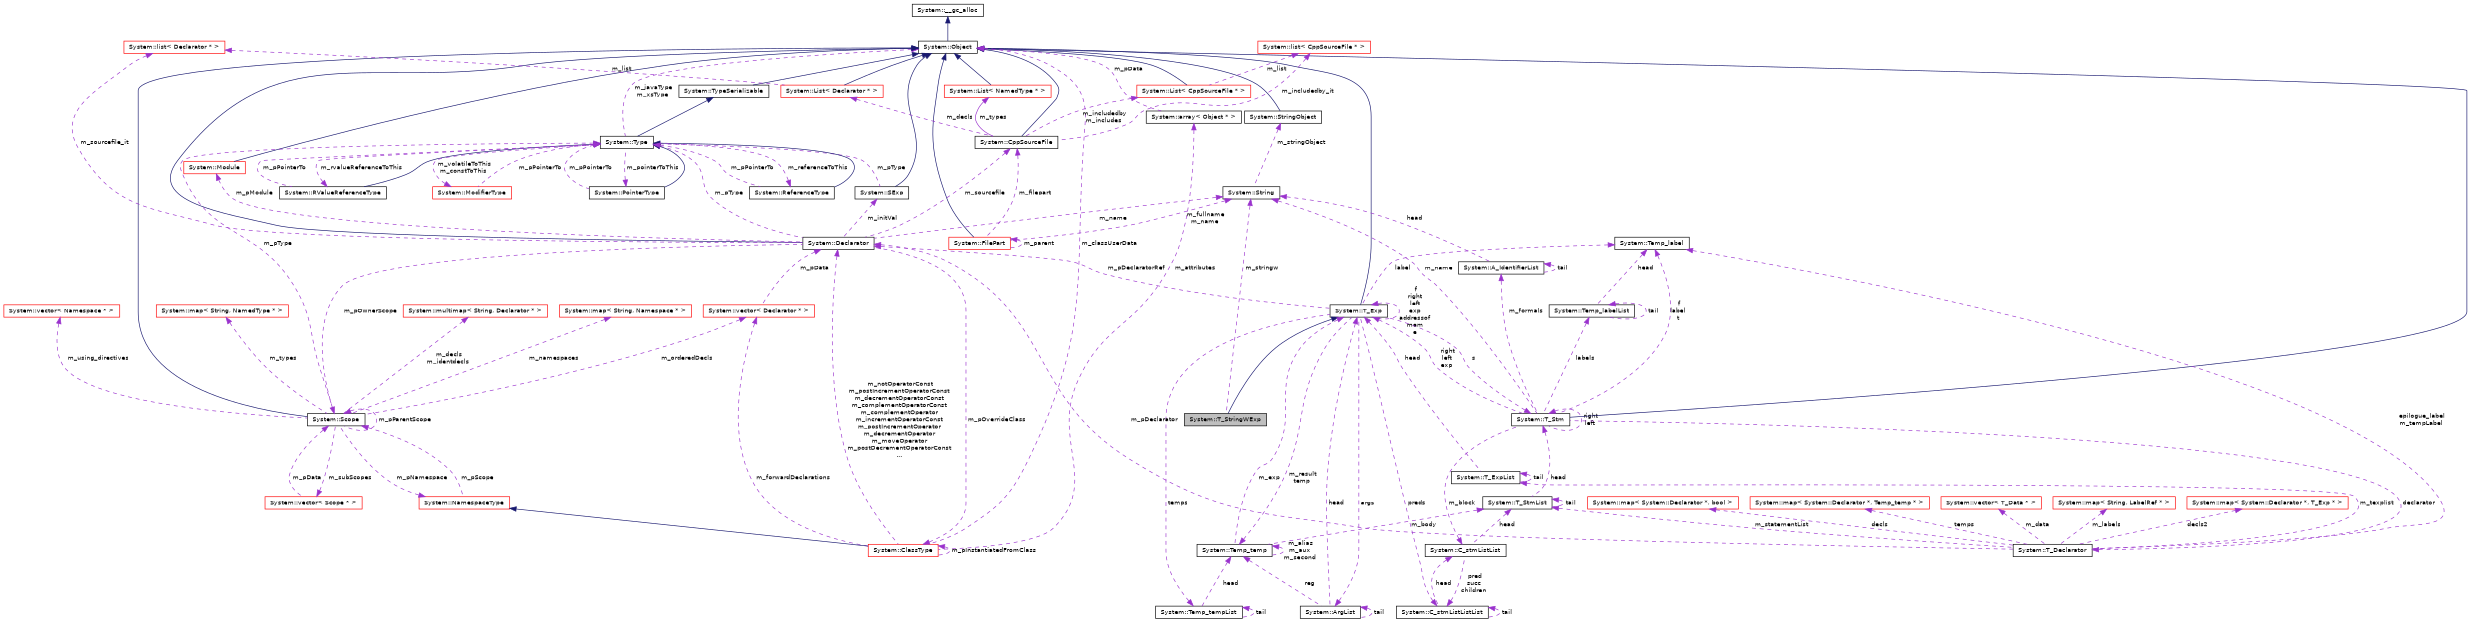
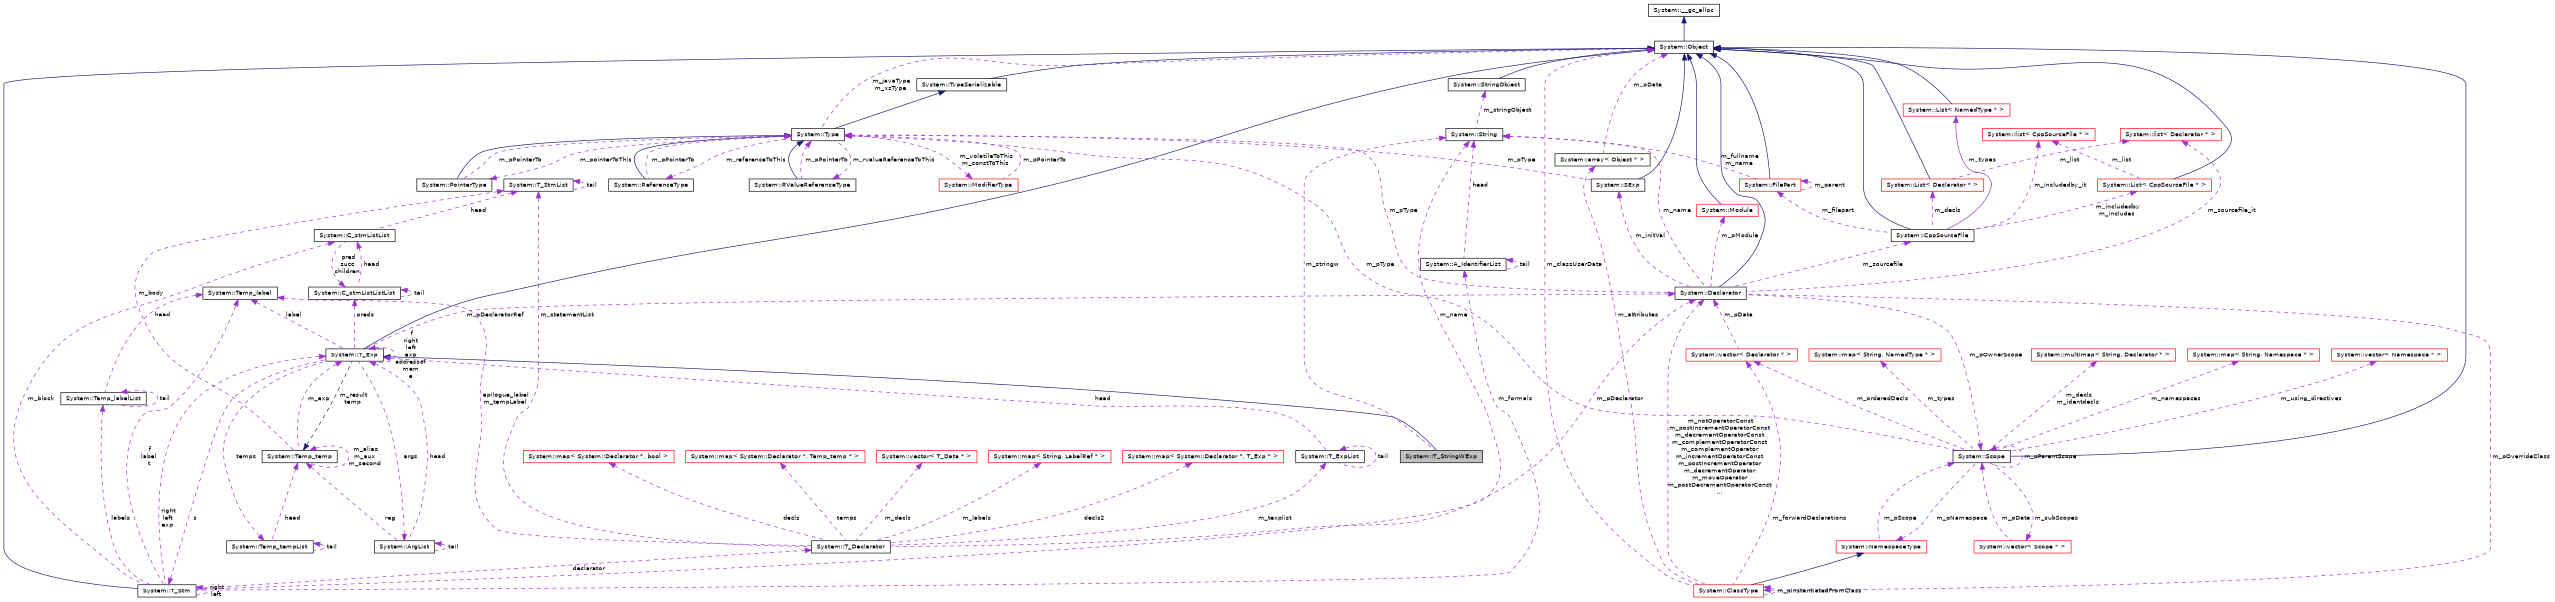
(1013, 200) -> (1834, 222)
(1299, 428) -> (331, 404)
(1549, 468) -> none
(2036, 525) -> (897, 518)
